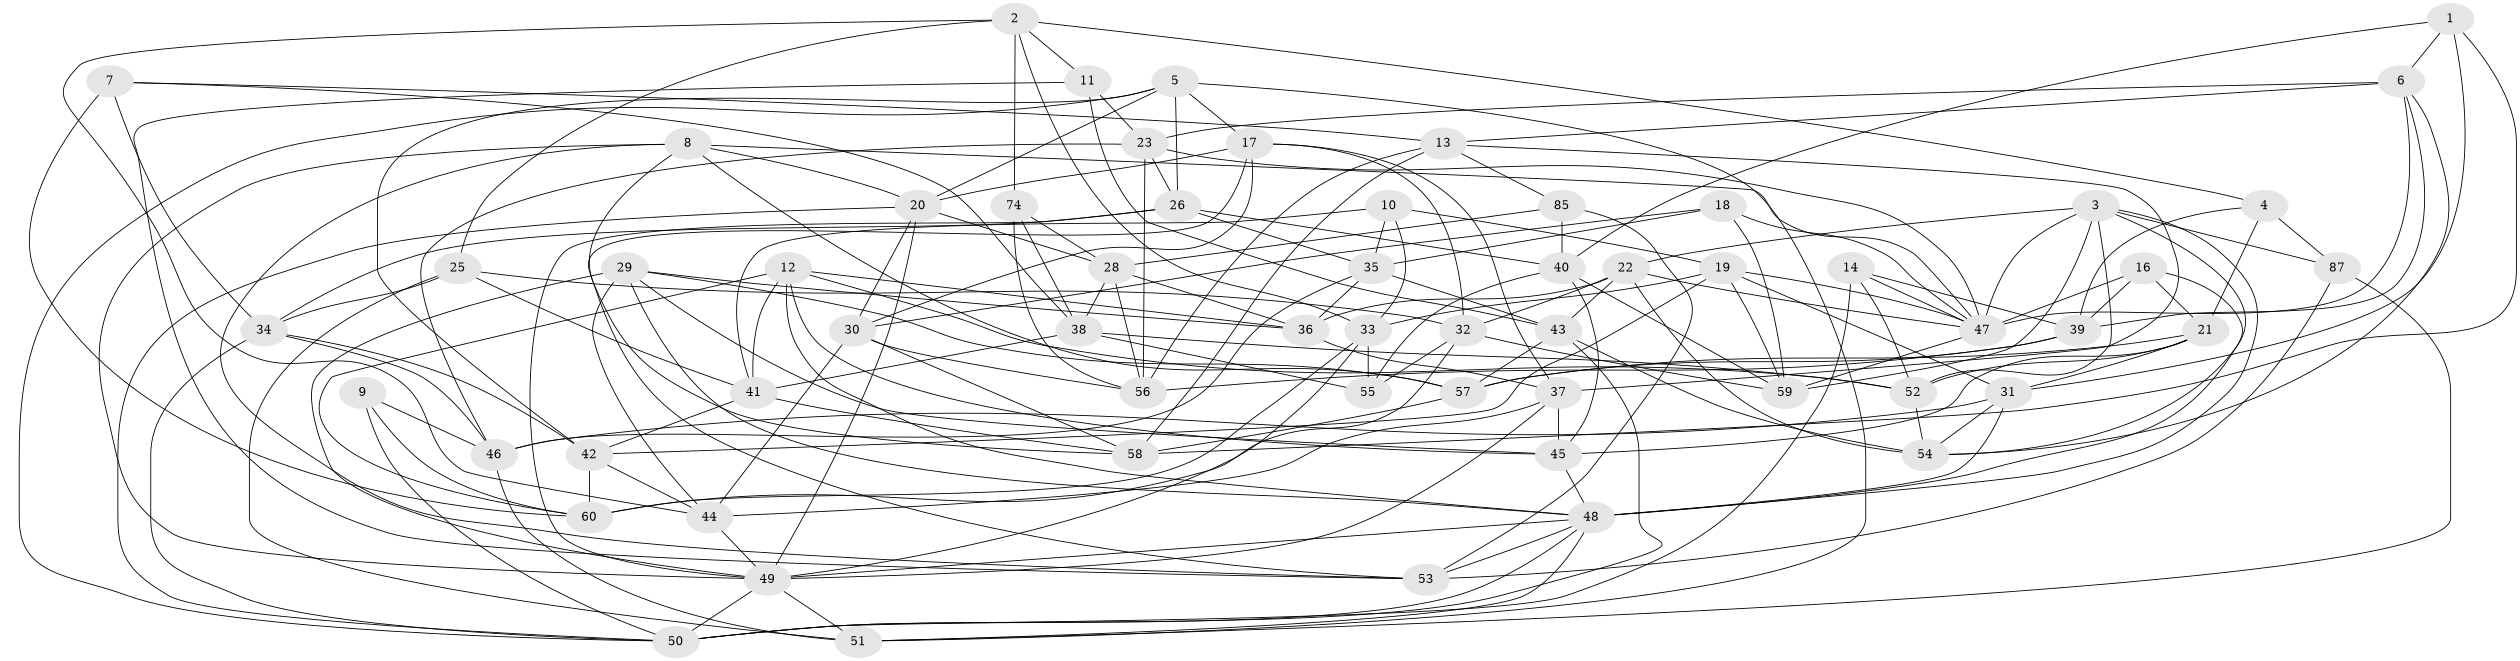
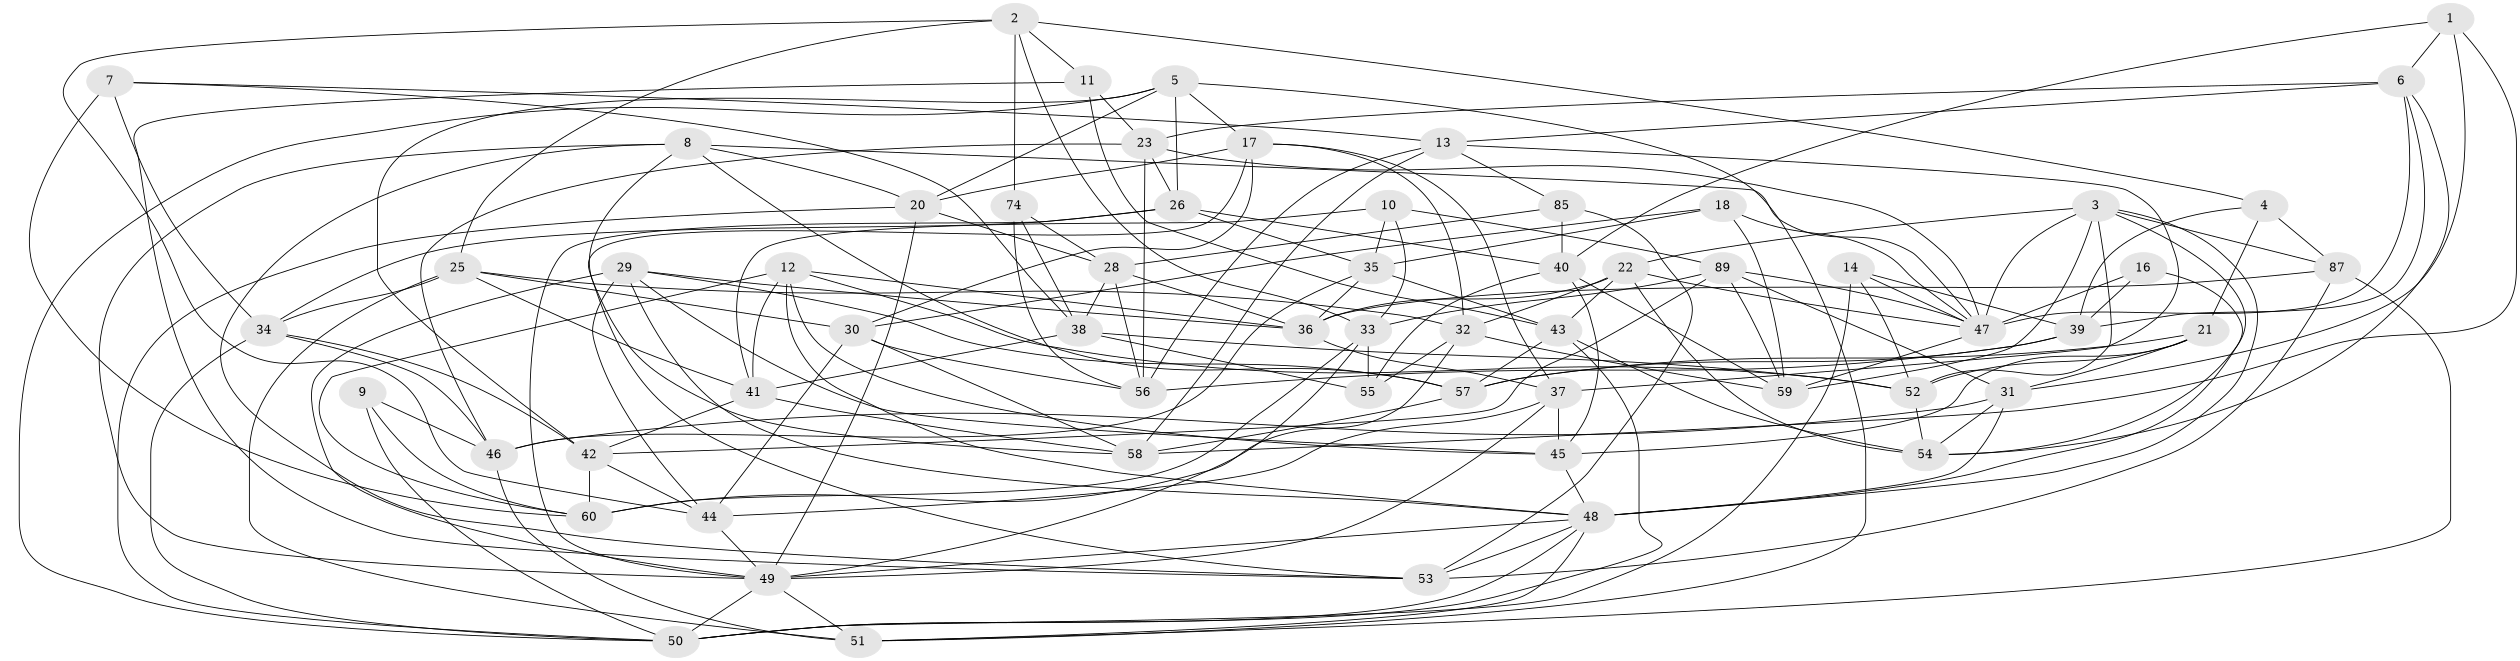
(885, 268) -> (629, 295)
(1723, 268) -> (1723, 268)
none -> (1793, 287)
(2177, 302) -> none
